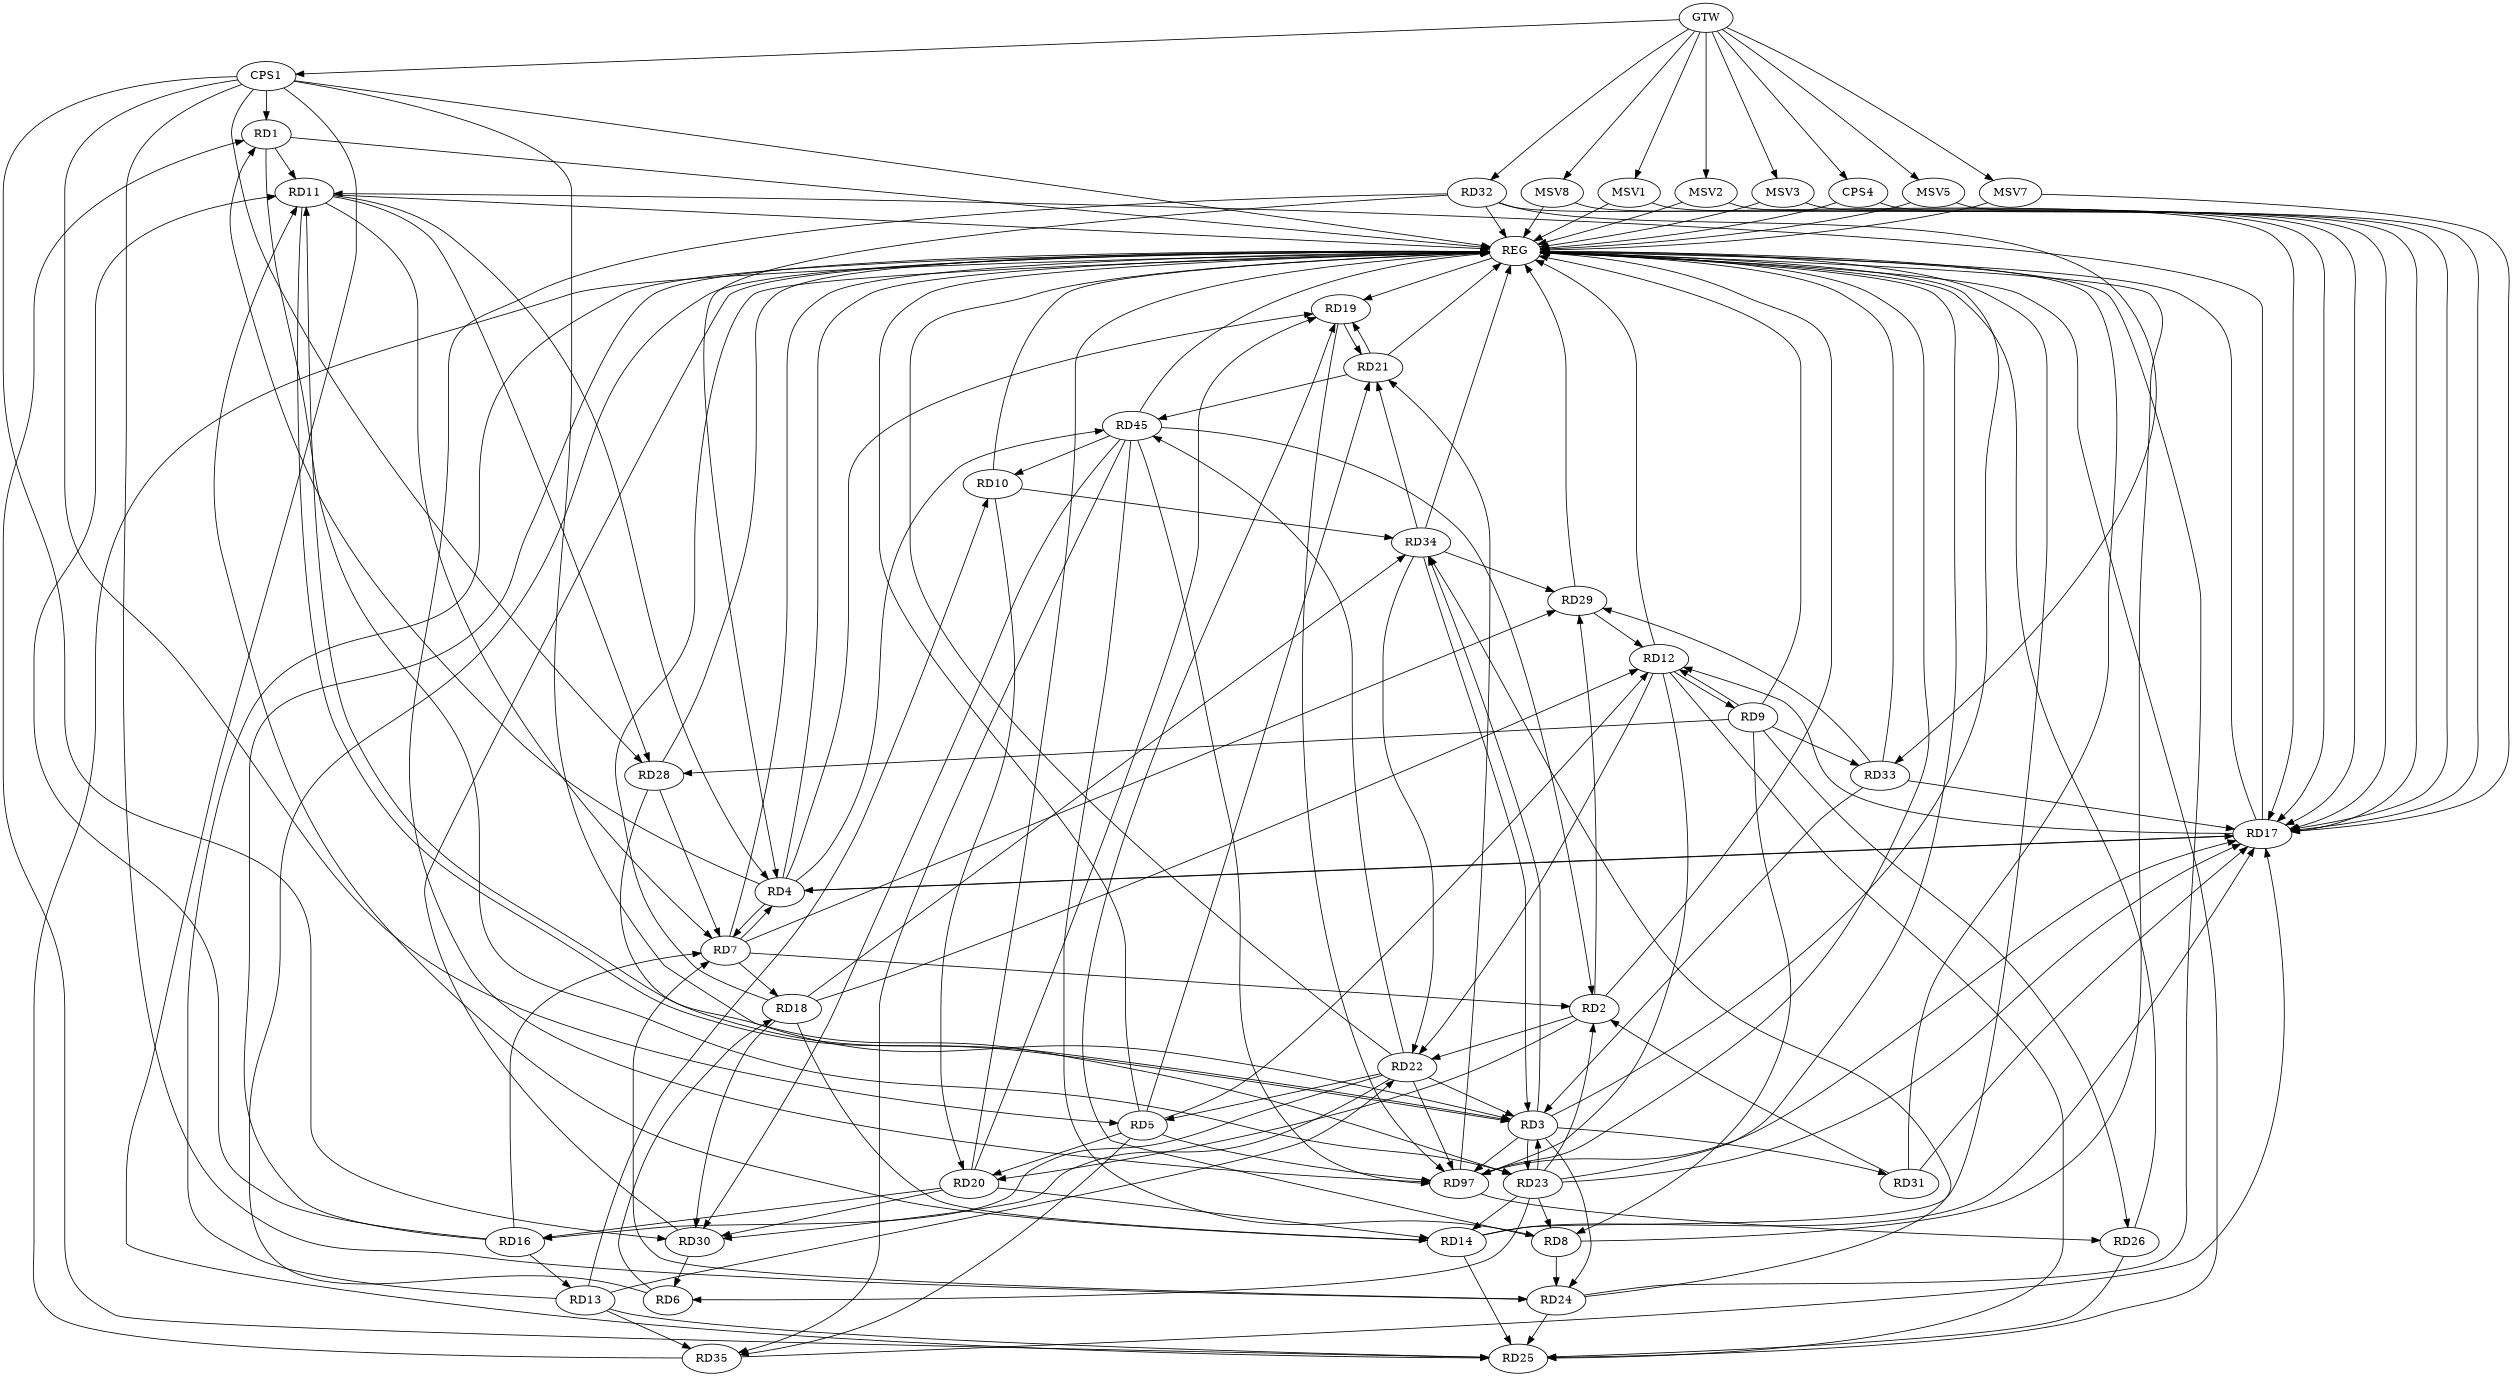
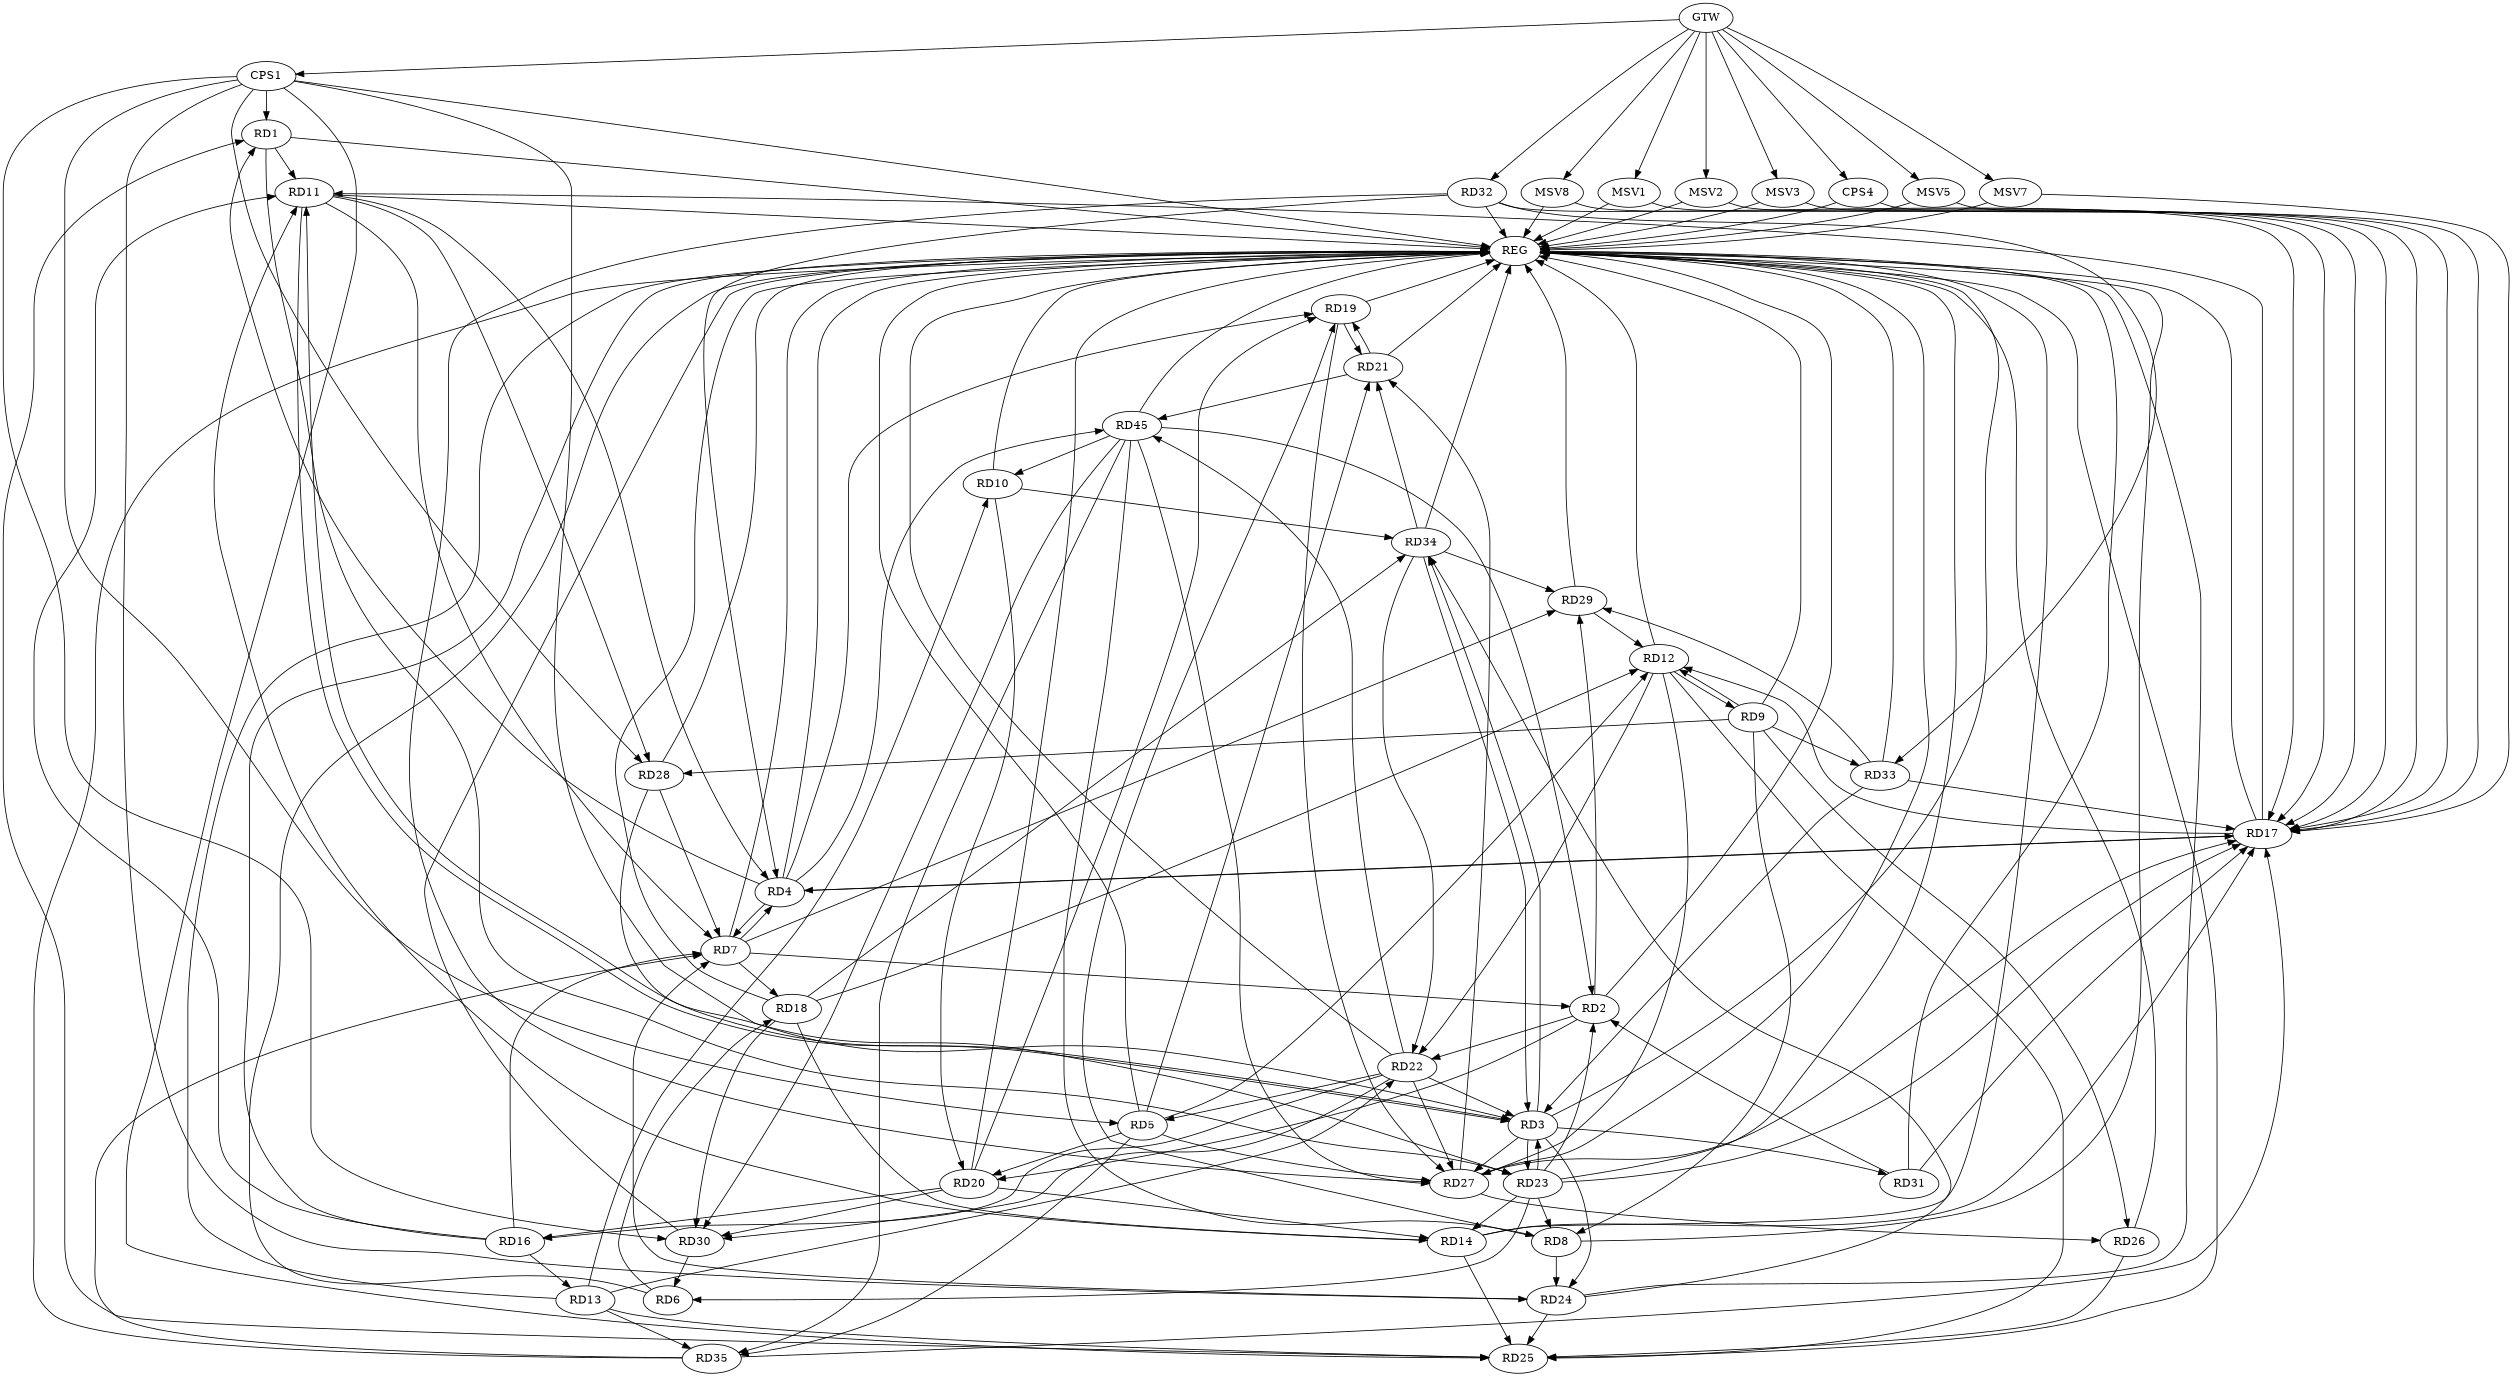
(1432, 277) -> (1426, 282)
(1459, 1184) -> (1459, 1184)
none -> (96, 1207)
